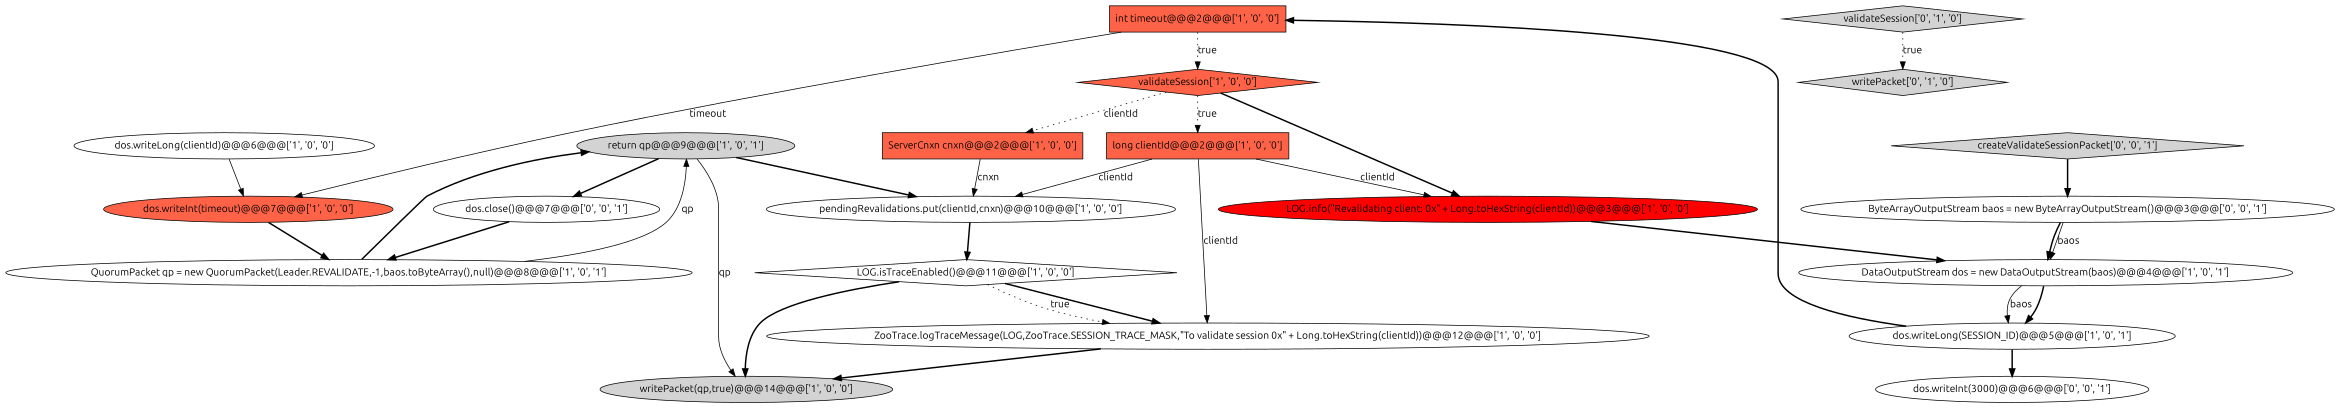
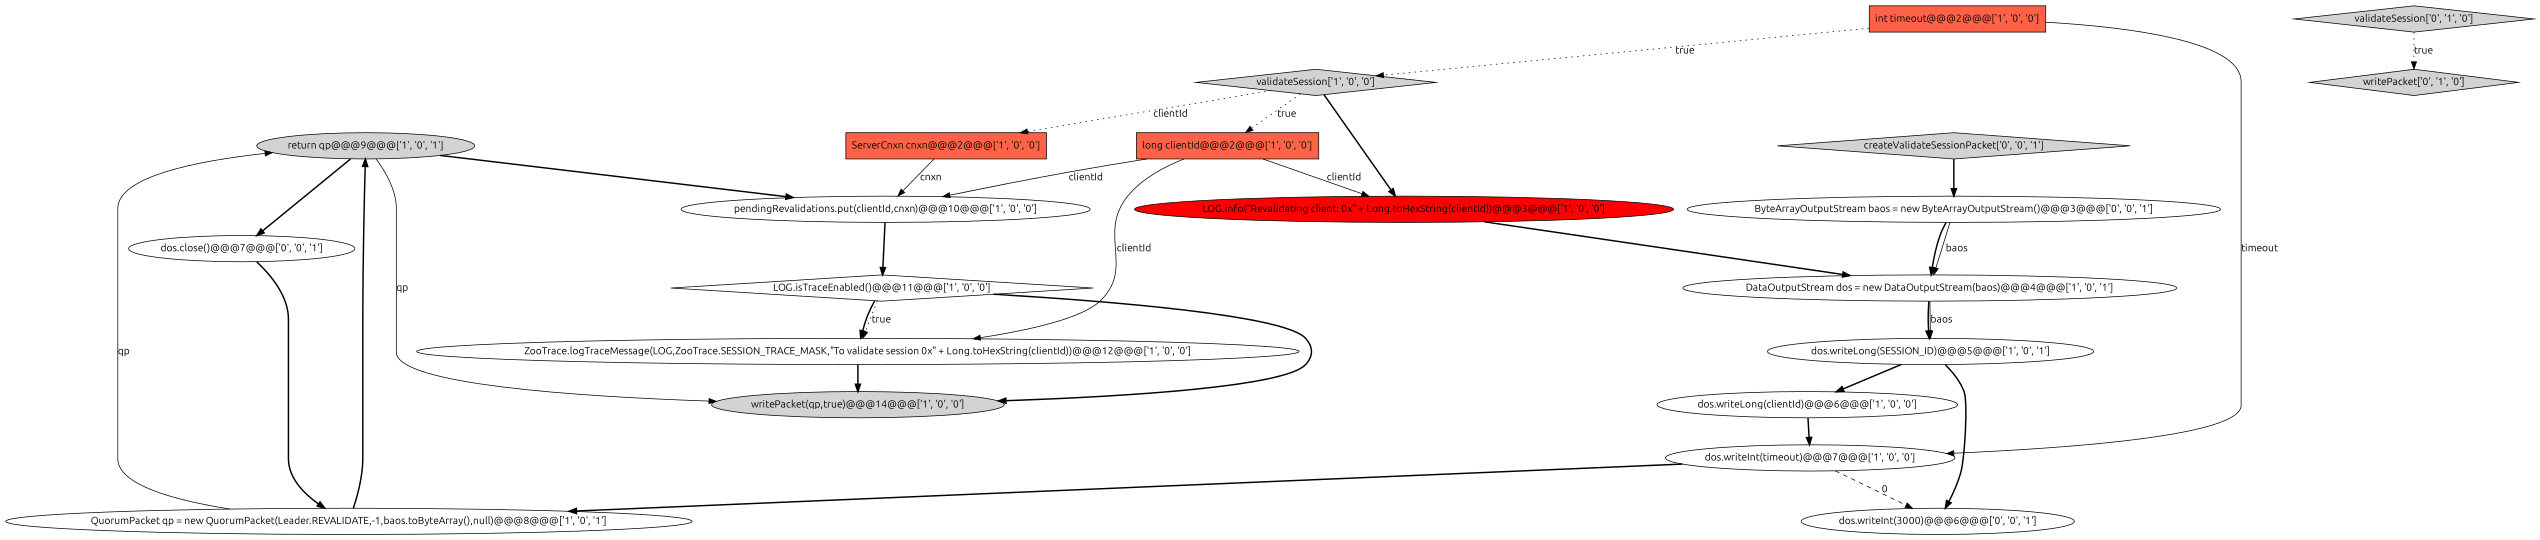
(1709, 49) -> (1872, 377)
(1198, 82) -> (1316, 82)
(235, 174) -> (1809, 428)
(248, 209) -> (1810, 458)
none -> (1871, 488)
